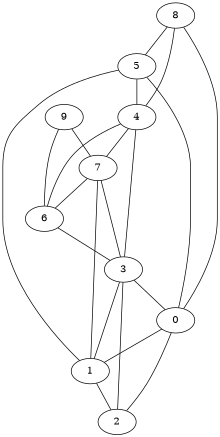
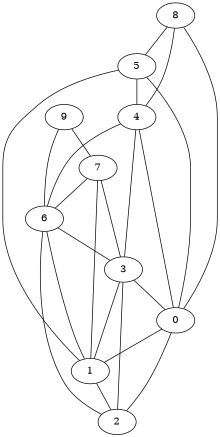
(117, 143) -> (156, 219)
none -> (62, 296)
none -> (46, 333)
